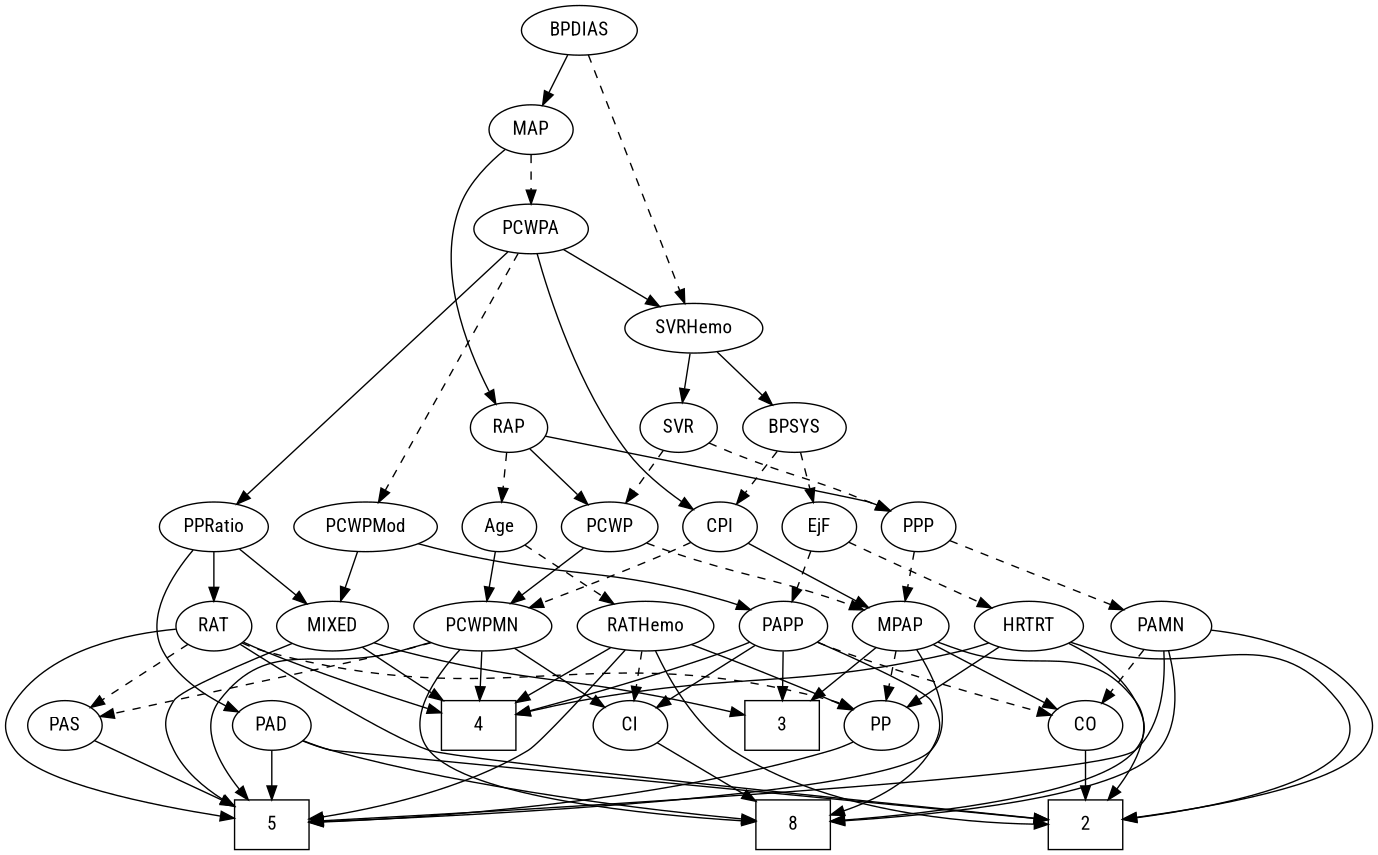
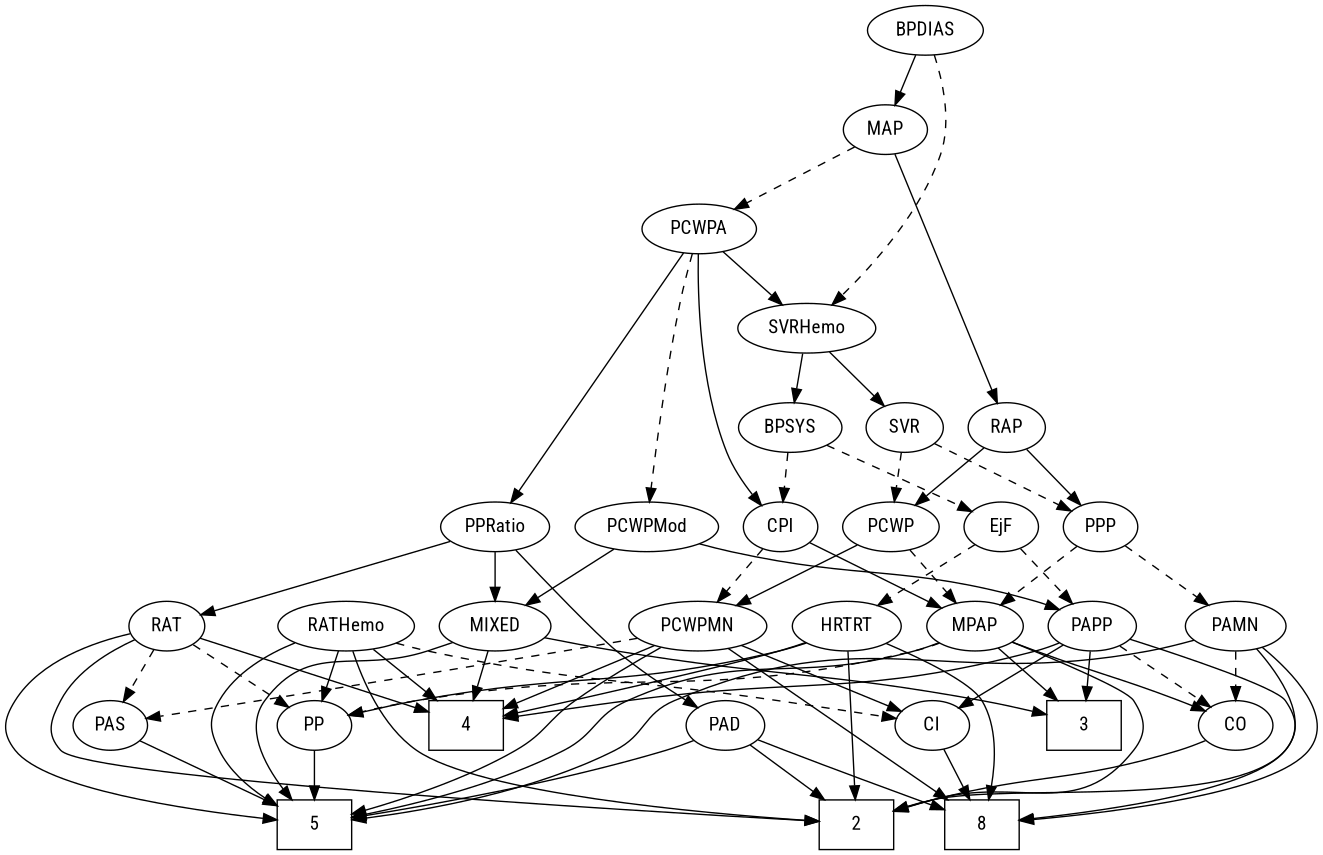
(499, 527) -> none
